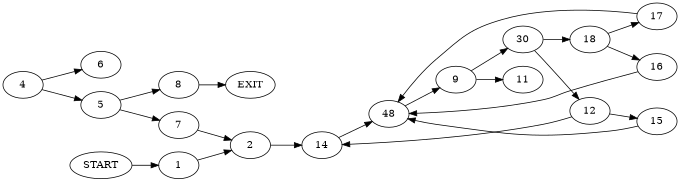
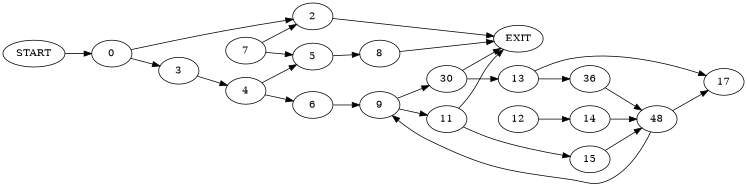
(506, 19) -> (687, 102)
(590, 39) -> (518, 79)
(657, 67) -> (590, 79)
none -> (179, 71)
(554, 72) -> (478, 61)
none -> (477, 84)
none -> (343, 105)
(136, 114) -> (276, 53)
(620, 116) -> (512, 144)
(282, 145) -> (410, 27)
(179, 165) -> (112, 54)
